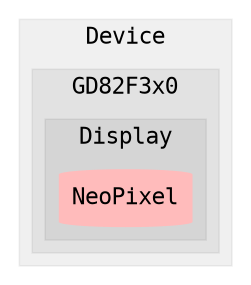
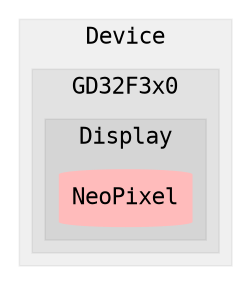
(126, 88) -> (126, 88)
